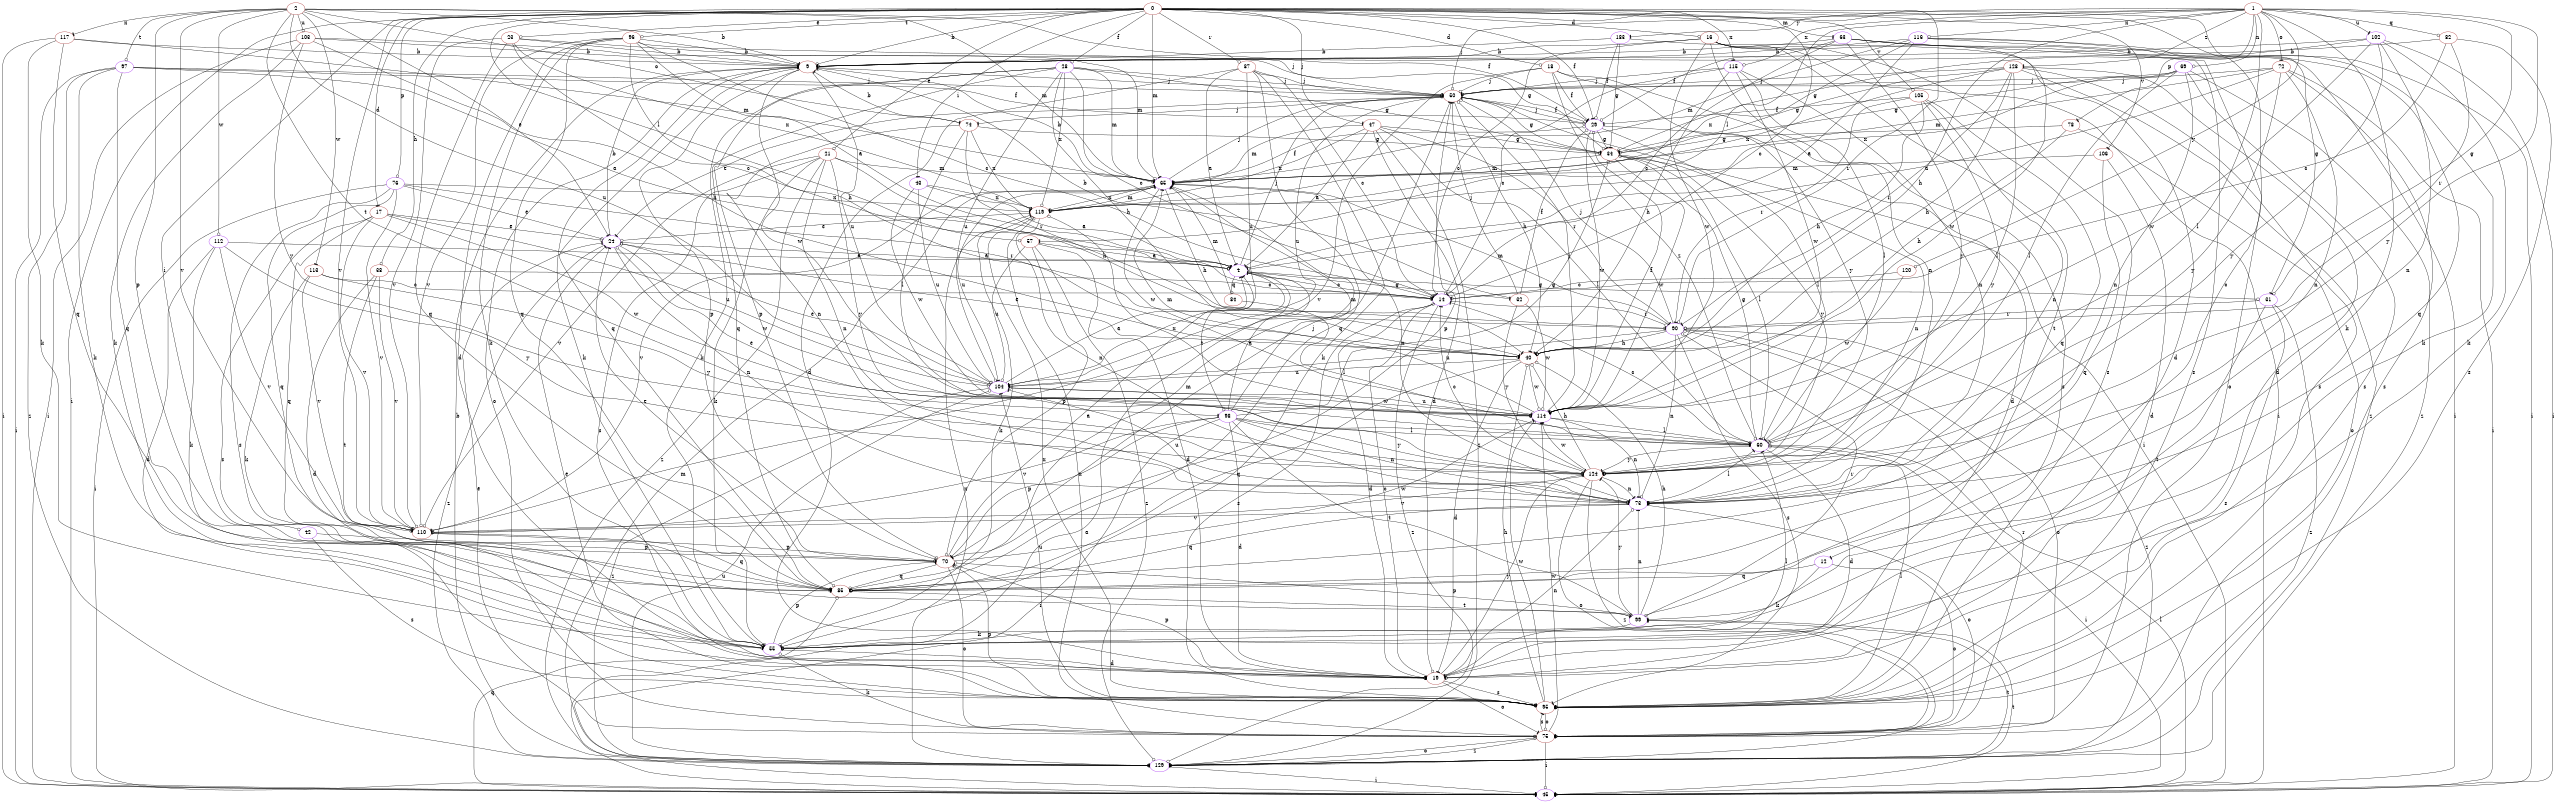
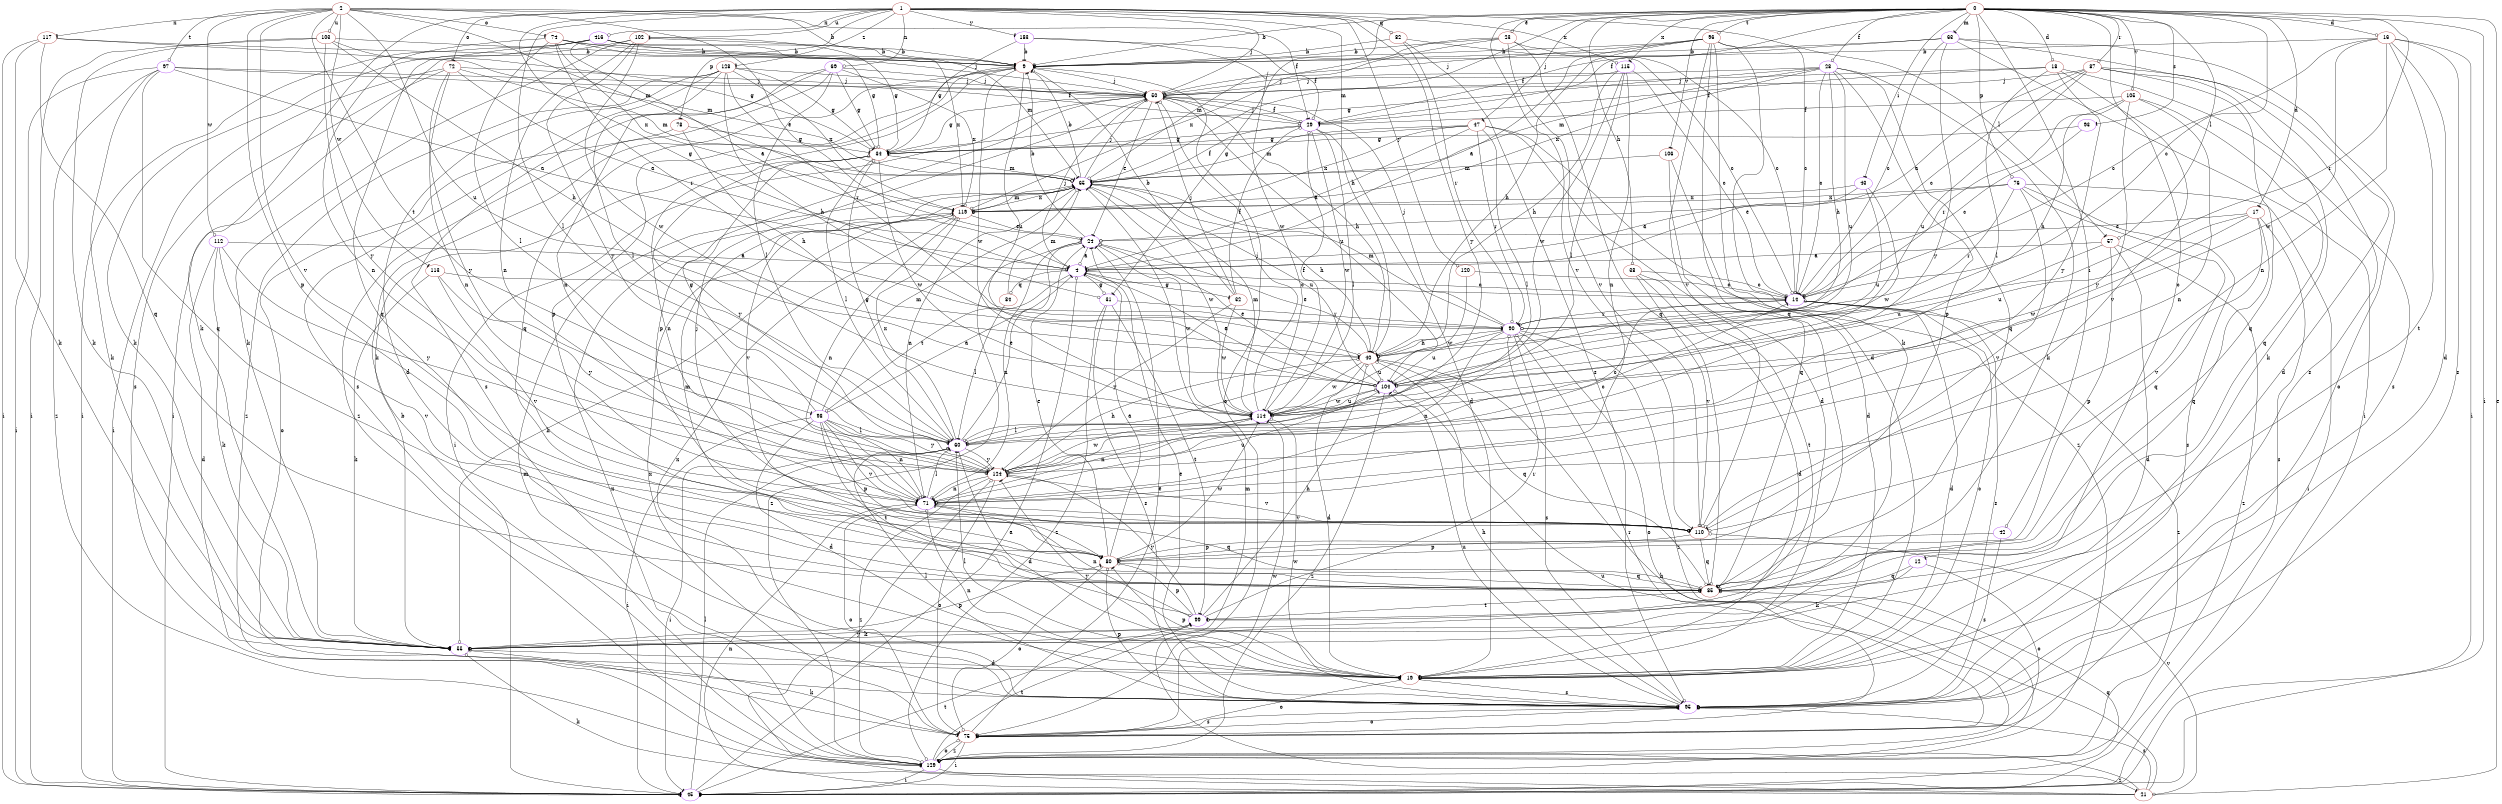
(1918, 38) -> (599, 38)
(2376, 38) -> (639, 38)
(1211, 110) -> (898, 64)
none -> (2087, 125)
(1679, 256) -> (1997, 256)
(279, 412) -> (904, 565)
(1638, 504) -> (926, 504)
(945, 562) -> (1109, 562)
(551, 696) -> (1538, 774)
(1545, 708) -> (1688, 708)
